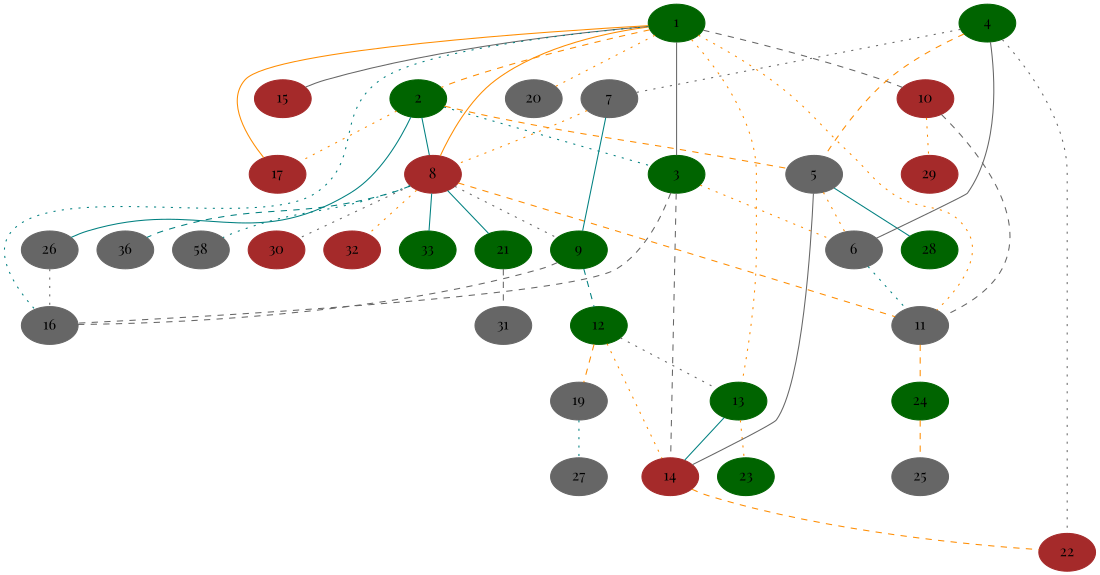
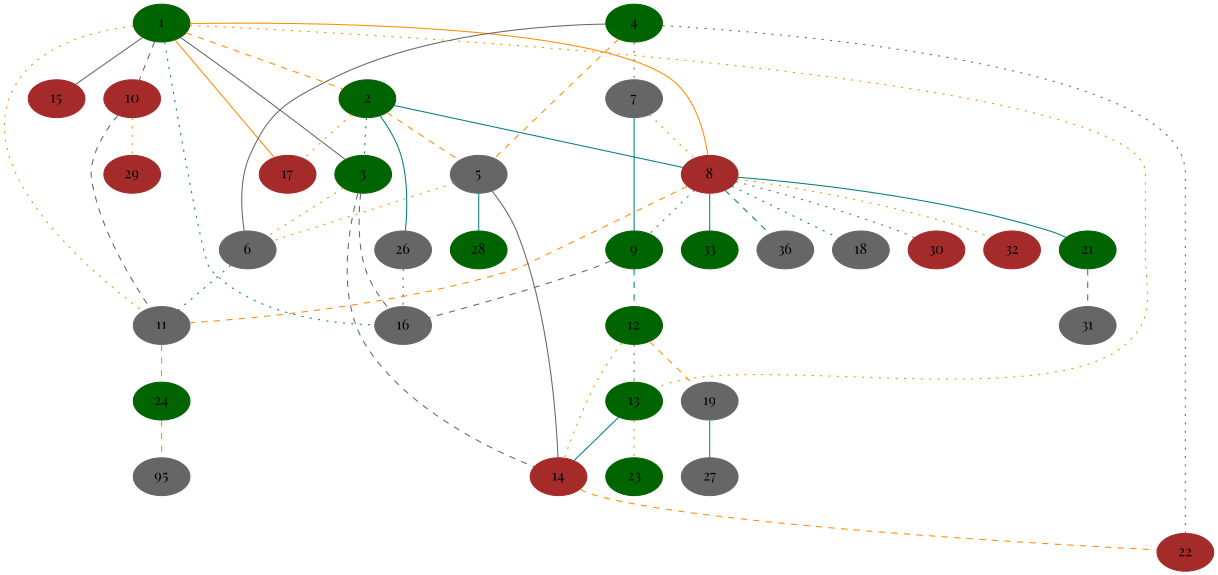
(534, 99) -> none
(201, 250) -> (861, 250)
(579, 439) -> (710, 439)
(920, 477) -> (162, 477)
